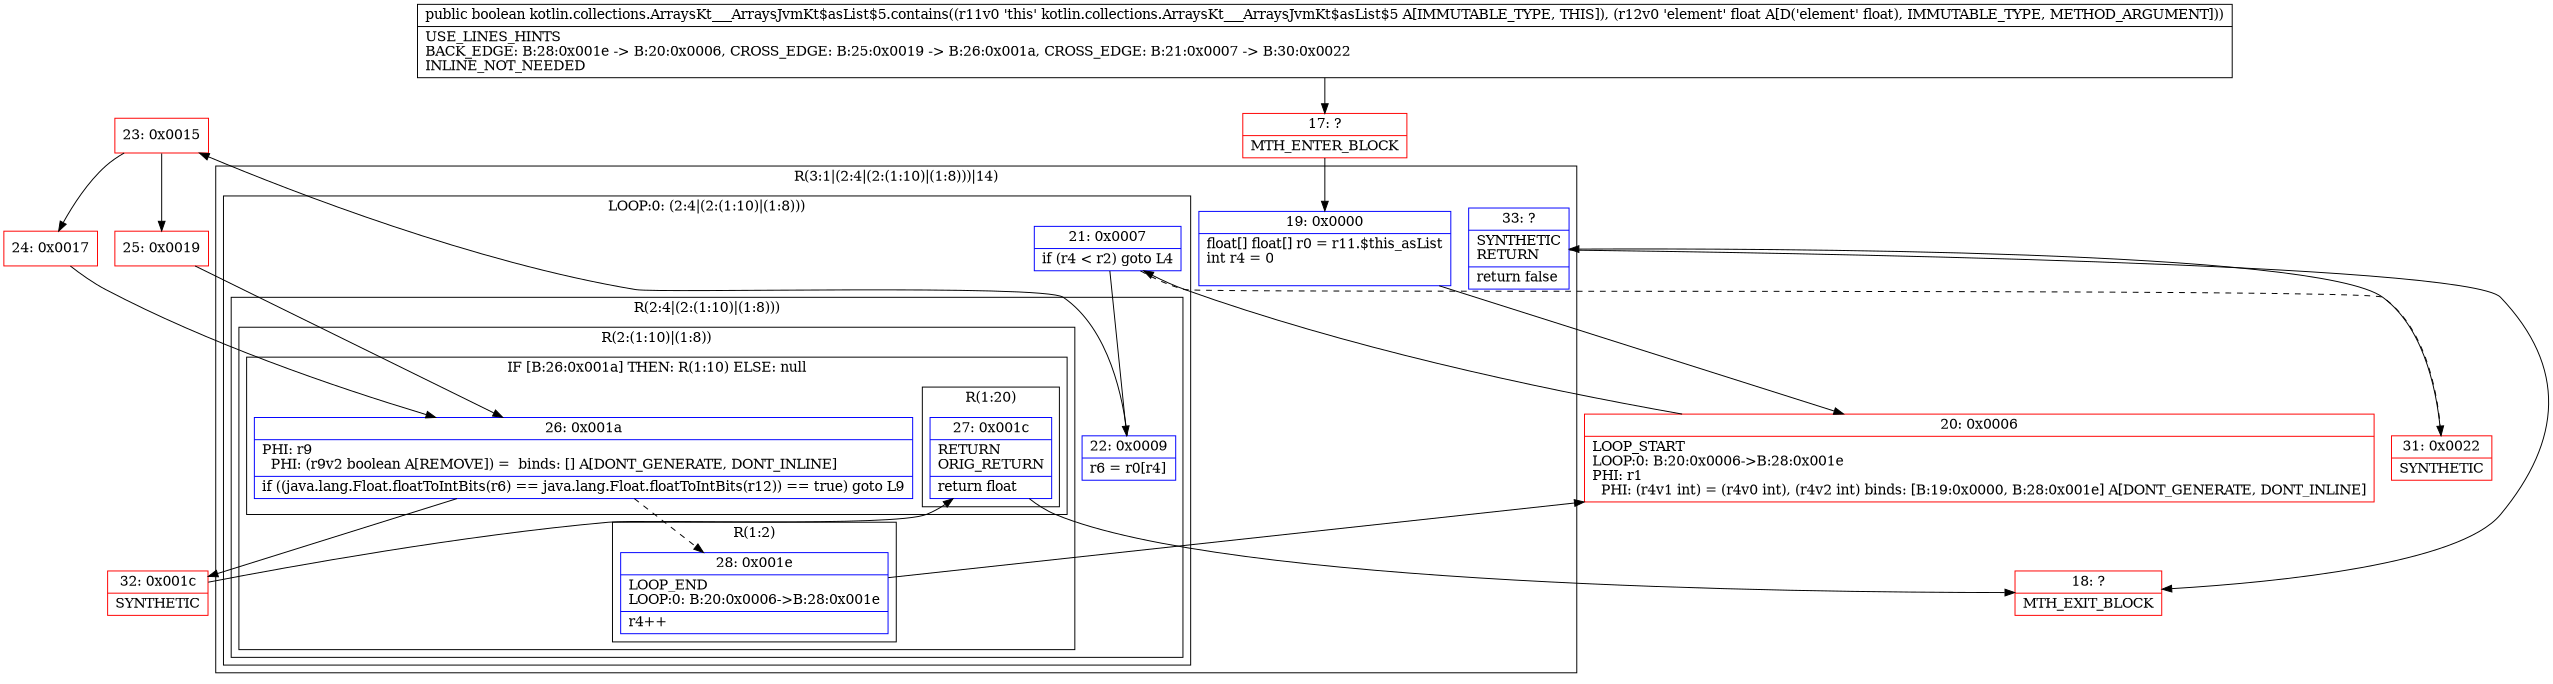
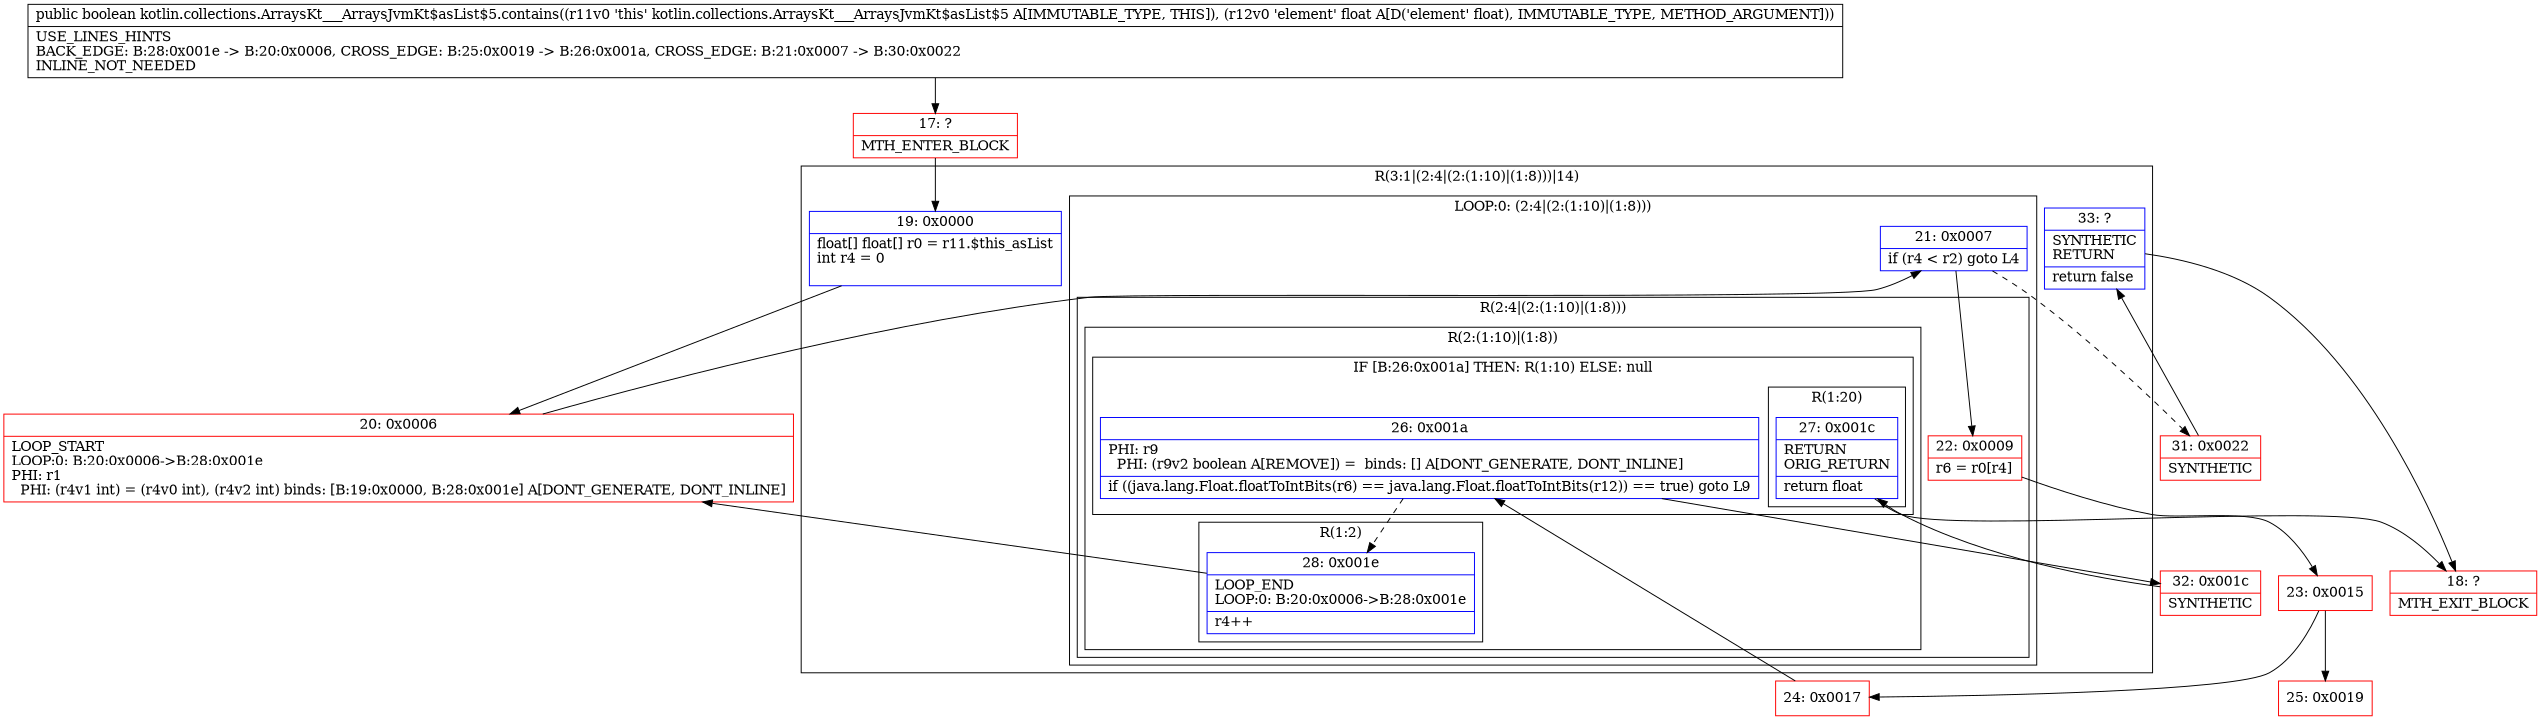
(344, 339) -> none
(1129, 458) -> (1975, 458)
